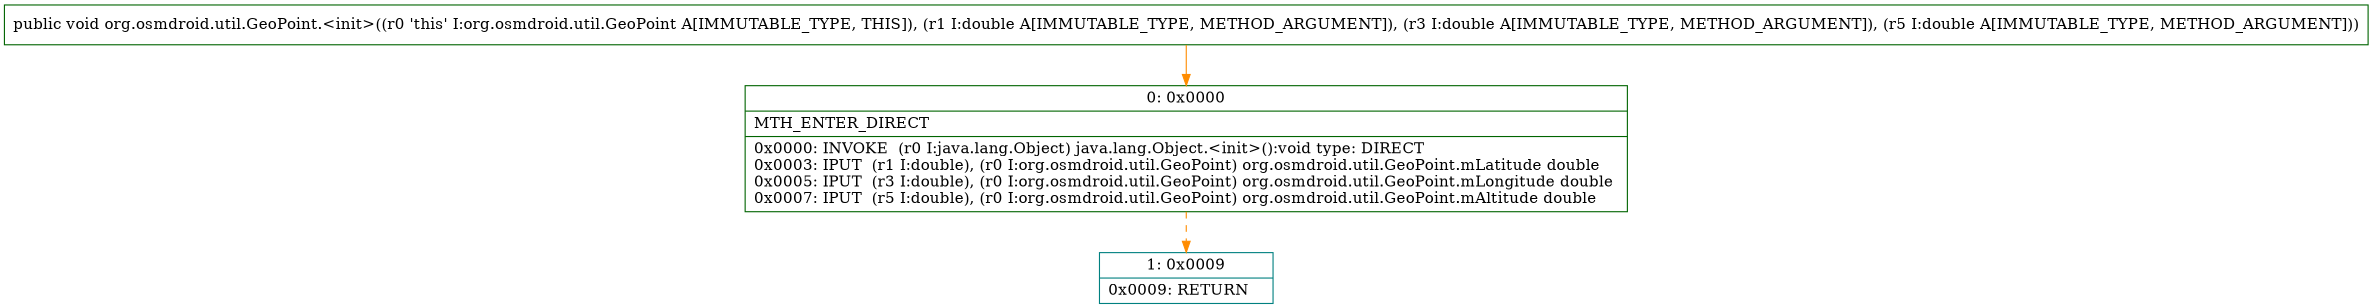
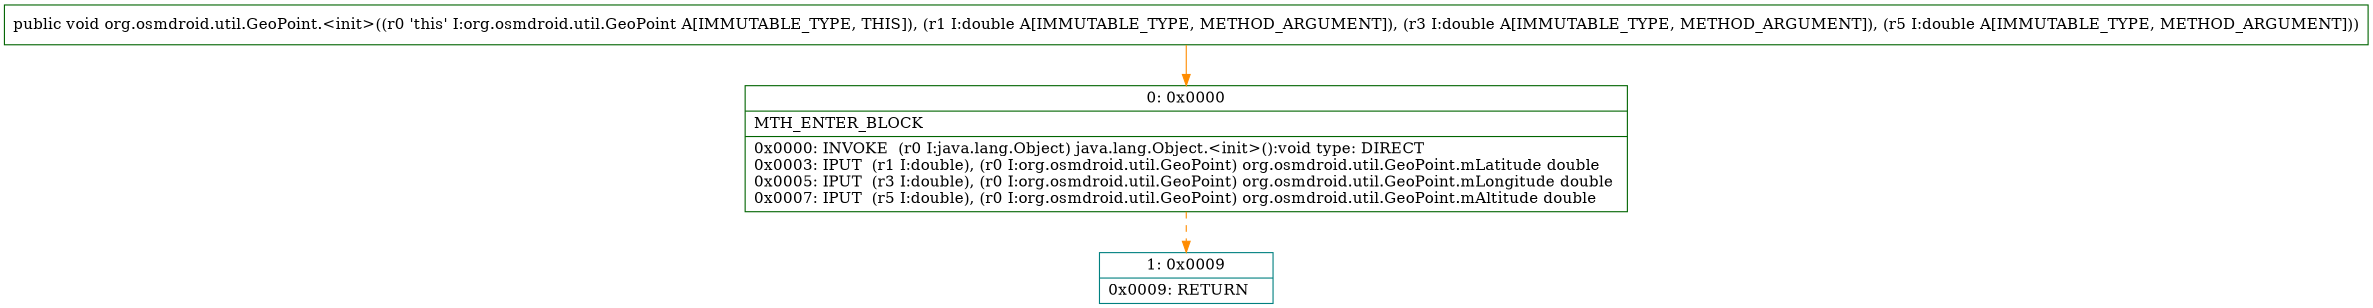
(842, 123) -> (839, 123)
